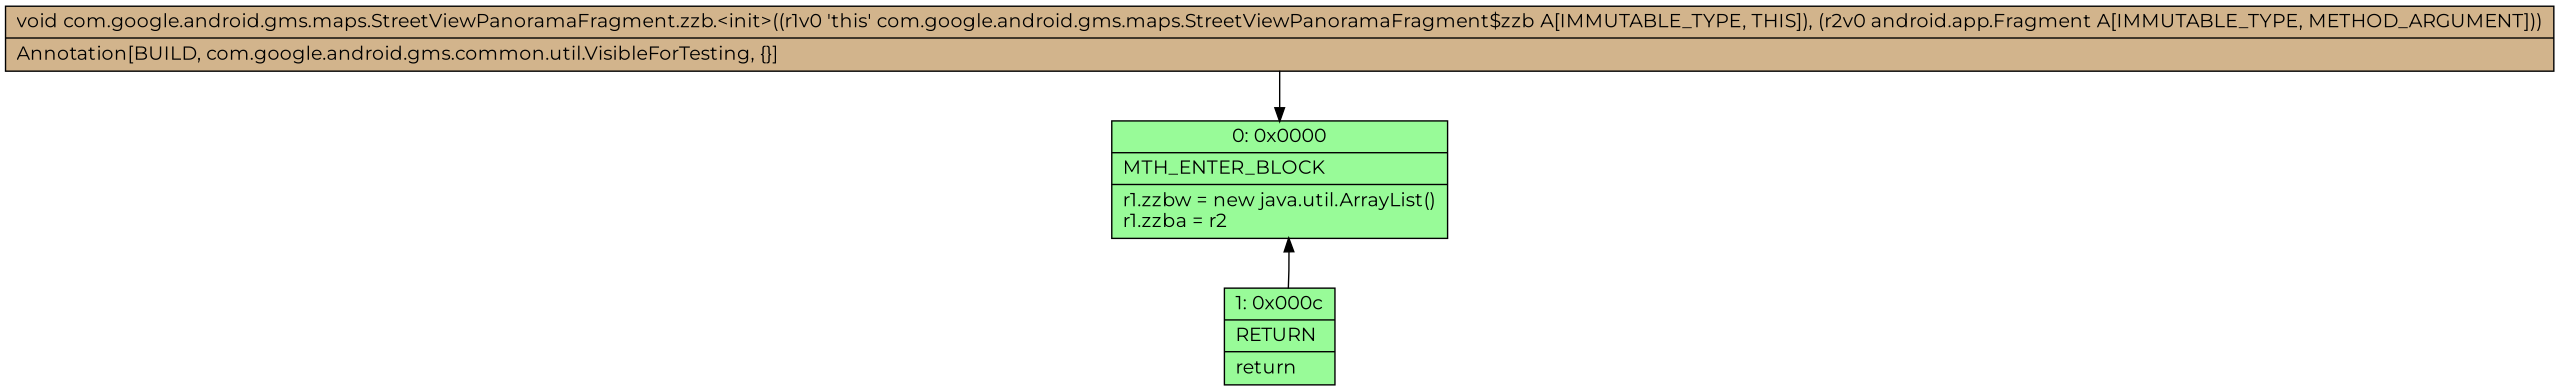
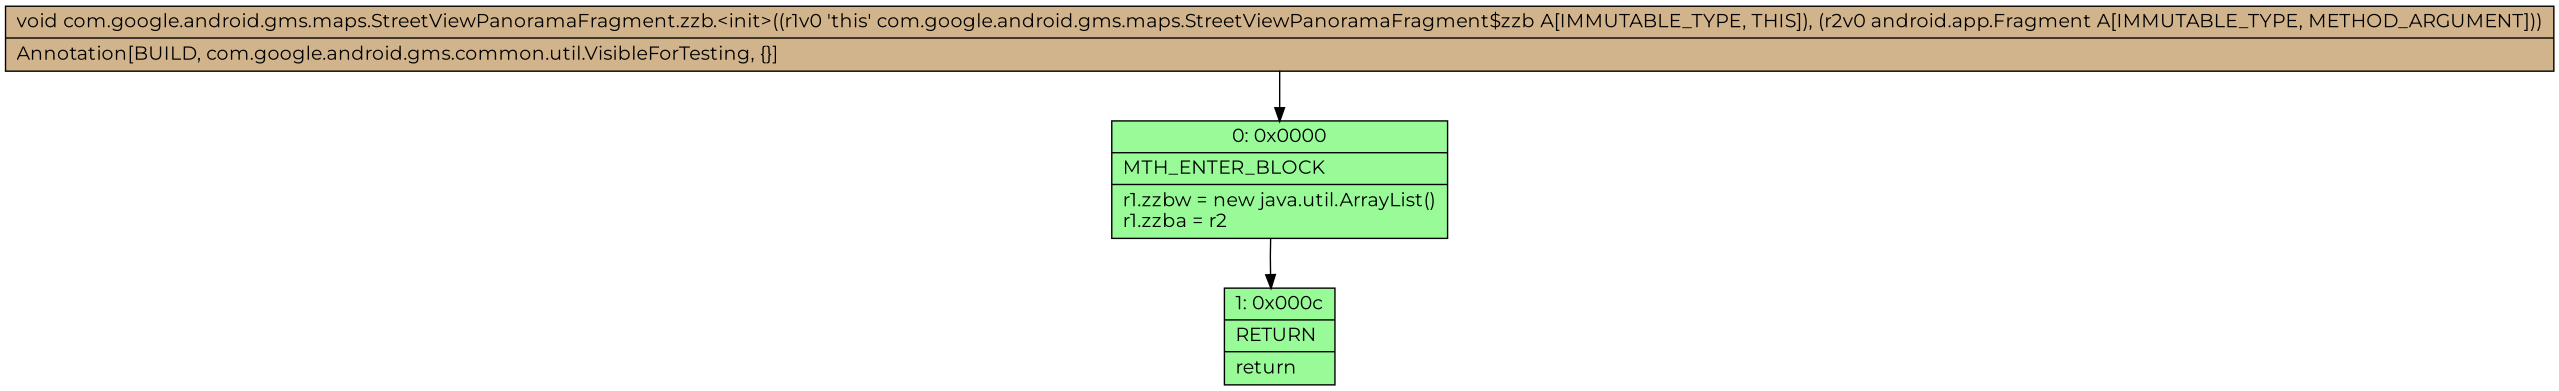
(1289, 270) -> (1270, 256)
